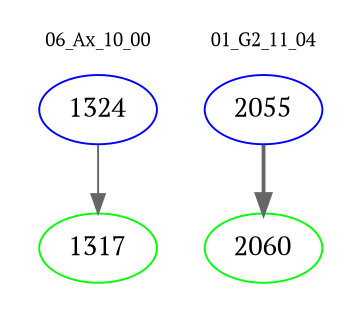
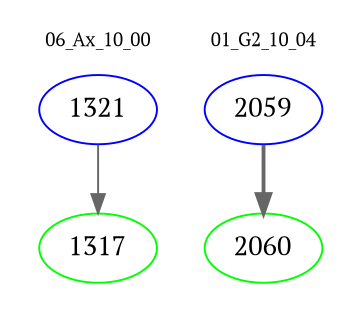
(264, 41) -> (264, 41)
(98, 110) -> (98, 110)
(264, 110) -> (264, 110)
